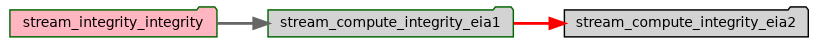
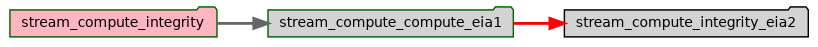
(113, 23) -> (113, 23)
(391, 23) -> (391, 23)
